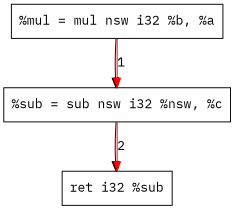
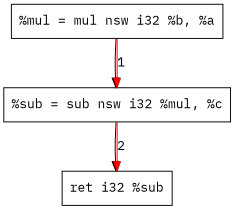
(117, 105) -> (117, 105)
